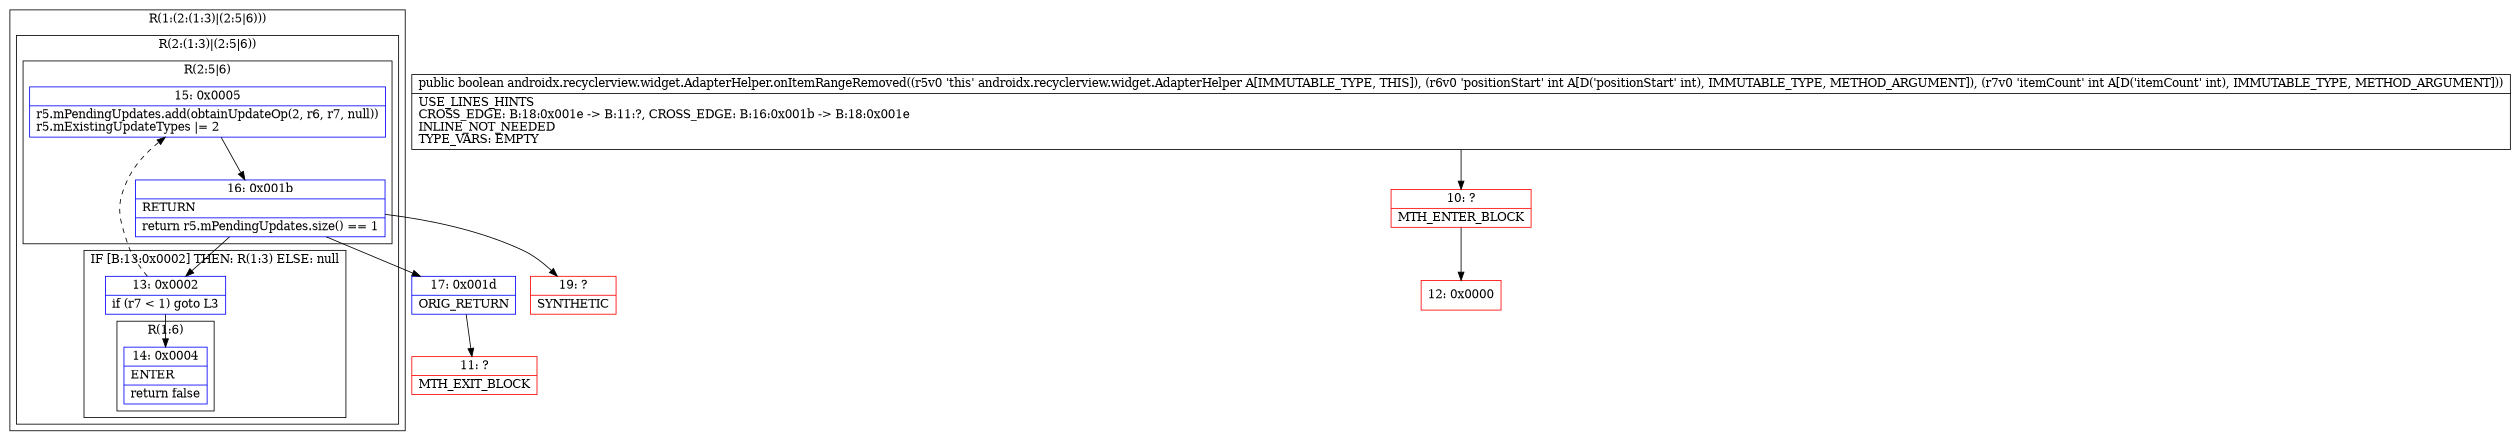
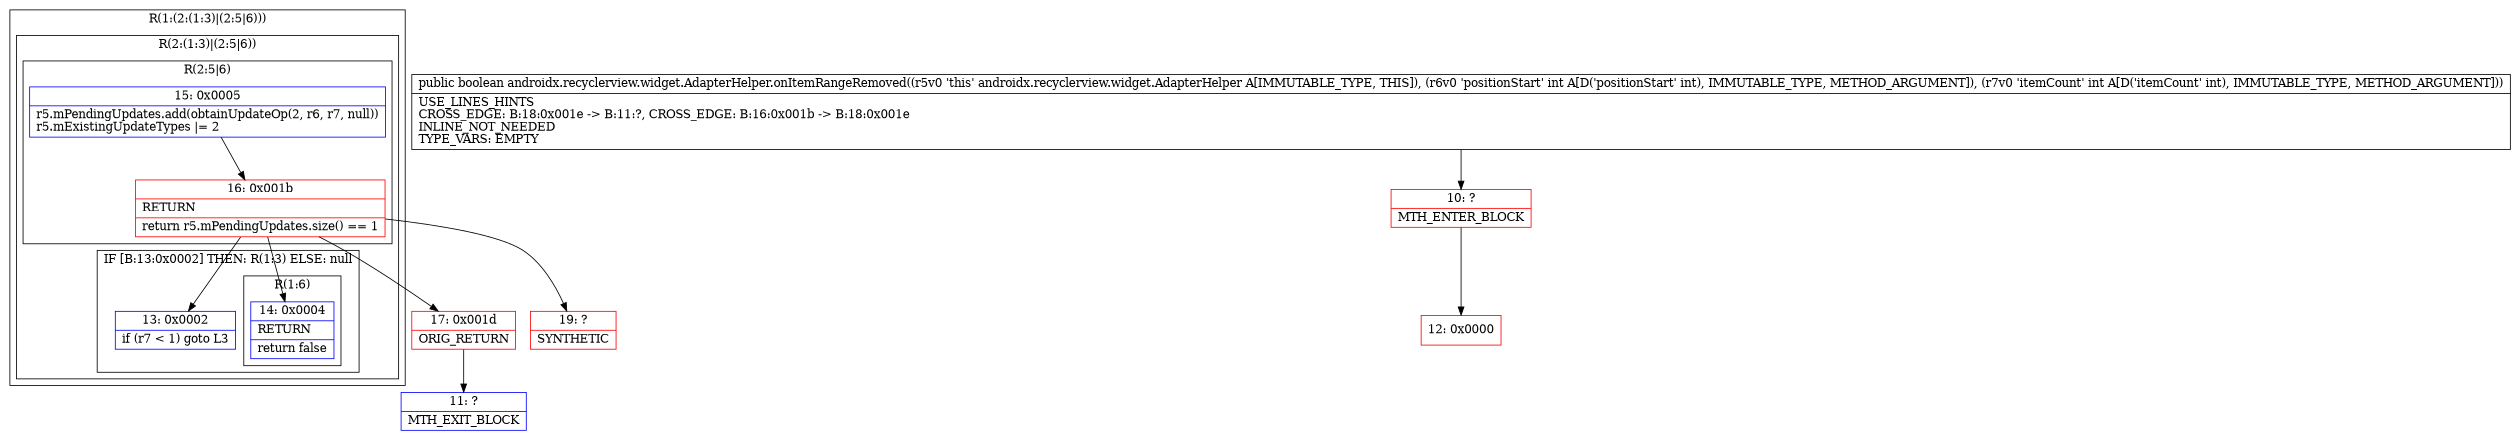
(120, 206) -> none
(260, 208) -> (260, 208)
(464, 295) -> (464, 330)
(166, 327) -> (275, 265)
(152, 375) -> (284, 330)
(474, 376) -> (464, 411)
